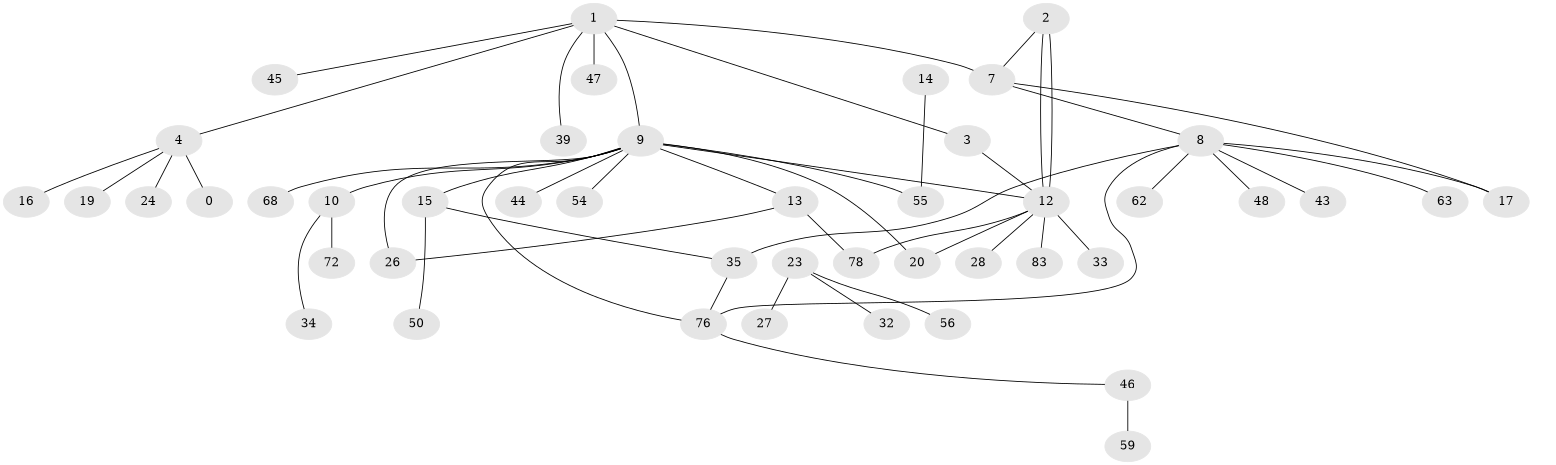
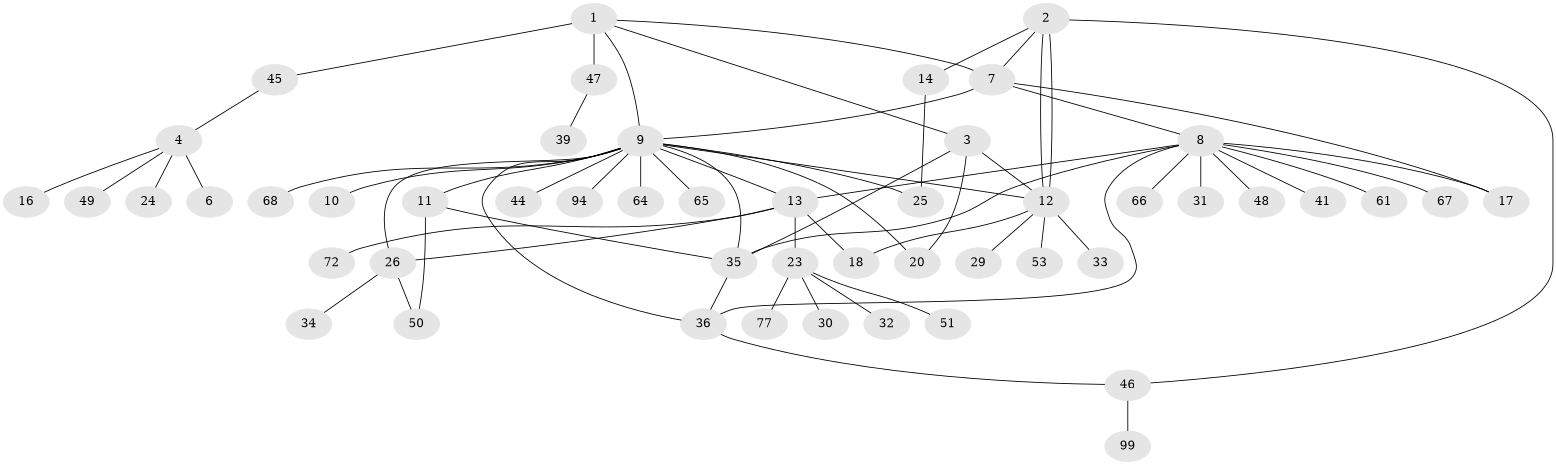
none -> (986, 49)
(561, 76) -> (579, 110)
(387, 80) -> (227, 110)
none -> (820, 122)
none -> (1553, 161)
none -> (989, 172)
none -> (729, 182)
(87, 202) -> (87, 202)
(210, 202) -> (210, 202)
(425, 202) -> (425, 202)
(580, 202) -> (580, 202)
none -> (641, 202)
none -> (702, 202)
(921, 202) -> (921, 202)
(1140, 202) -> (1140, 202)
none -> (1201, 202)
(1323, 202) -> (1323, 202)
none -> (1384, 202)
(1445, 202) -> (1445, 202)
none -> (847, 206)
none -> (795, 227)
(982, 232) -> (956, 206)
(332, 233) -> (561, 226)
(299, 260) -> (351, 294)
(856, 263) -> (856, 263)
(978, 263) -> (978, 263)
(1040, 263) -> (1040, 263)
none -> (405, 294)
(703, 324) -> (703, 324)
(765, 324) -> (765, 324)
none -> (826, 324)
(948, 324) -> (948, 324)
(1128, 446) -> (1128, 446)
